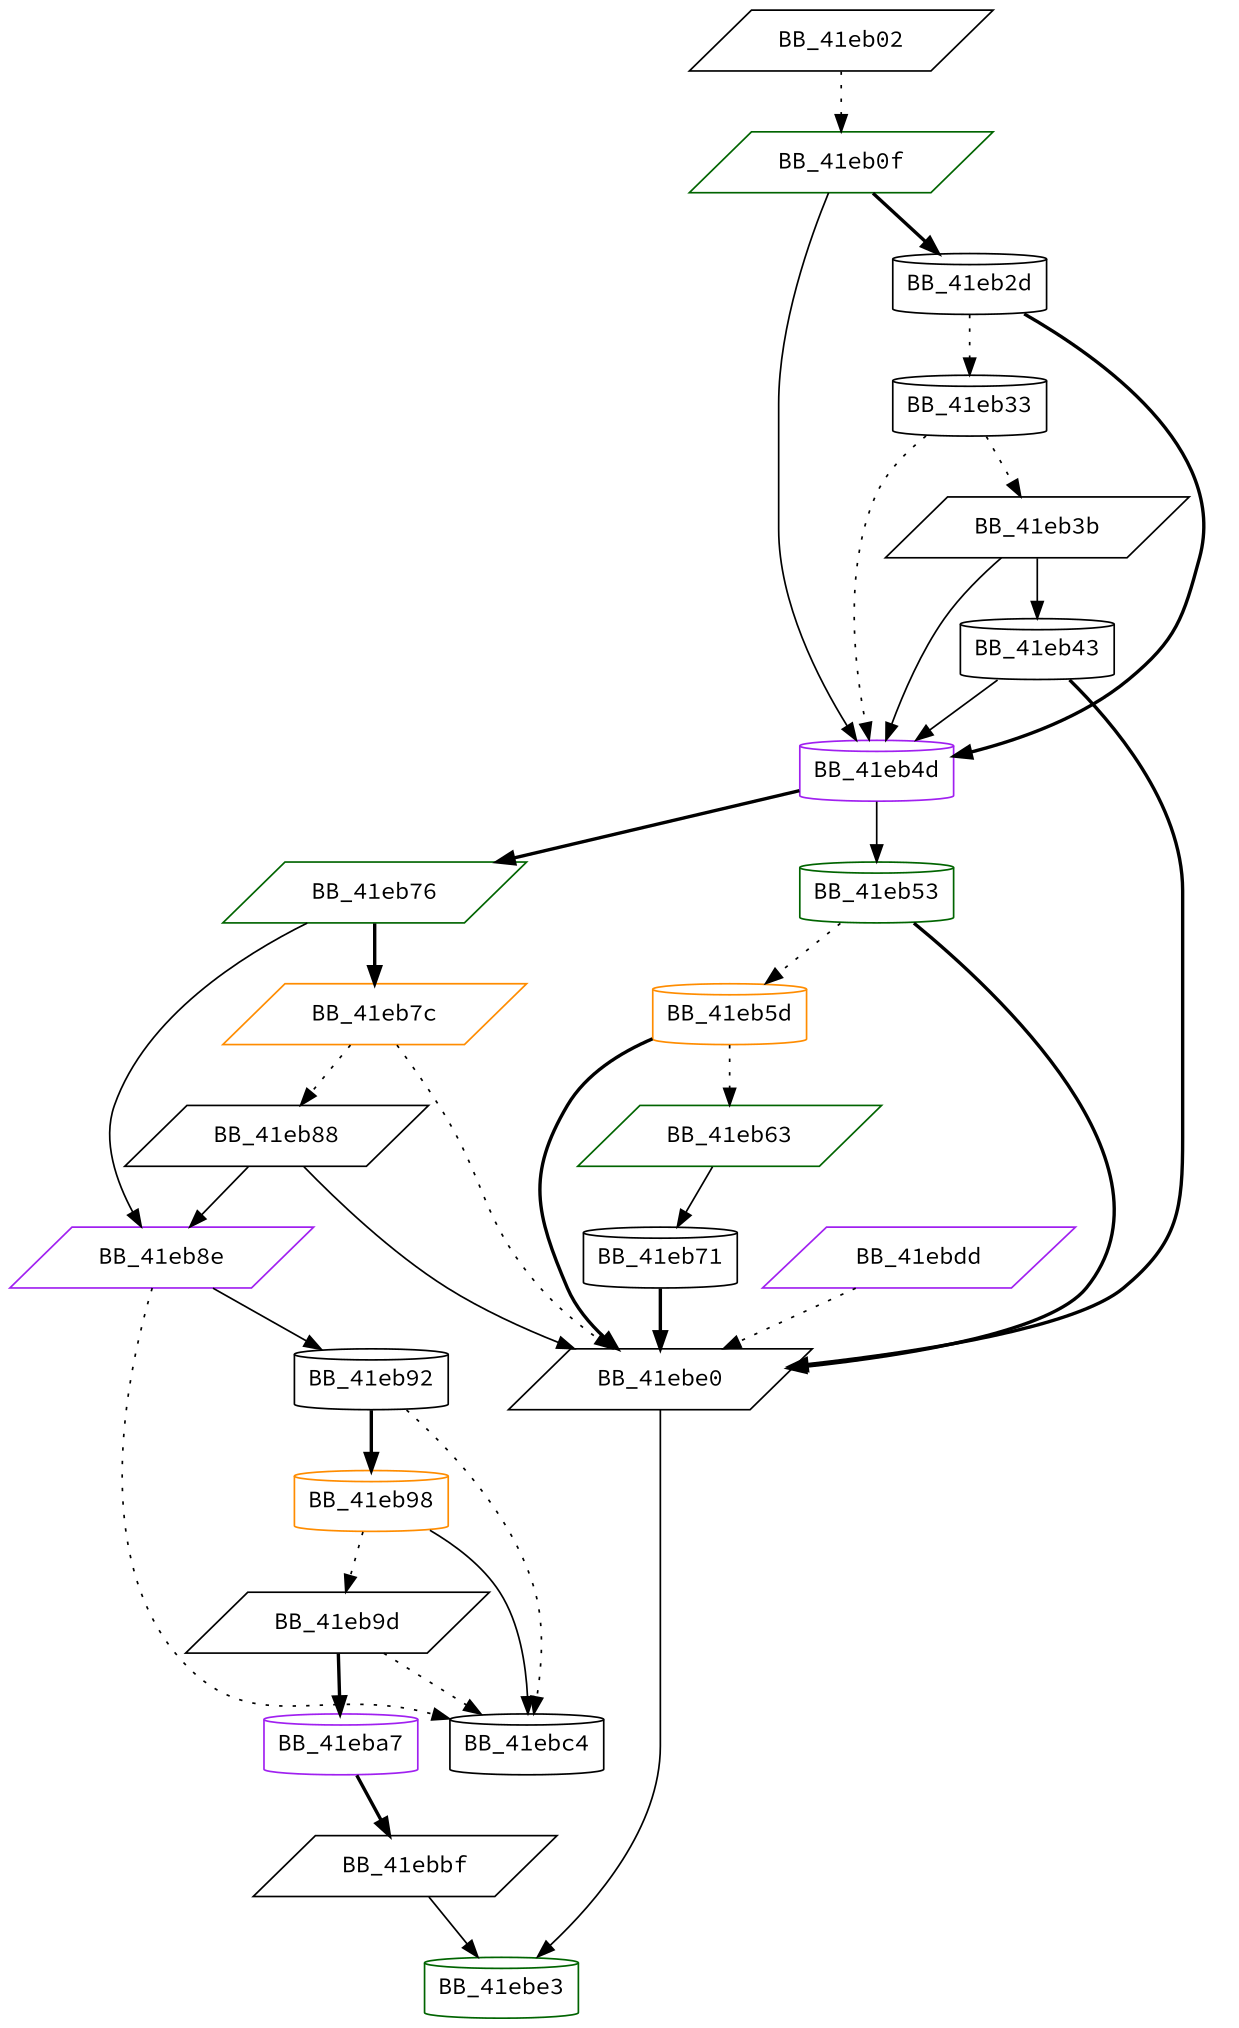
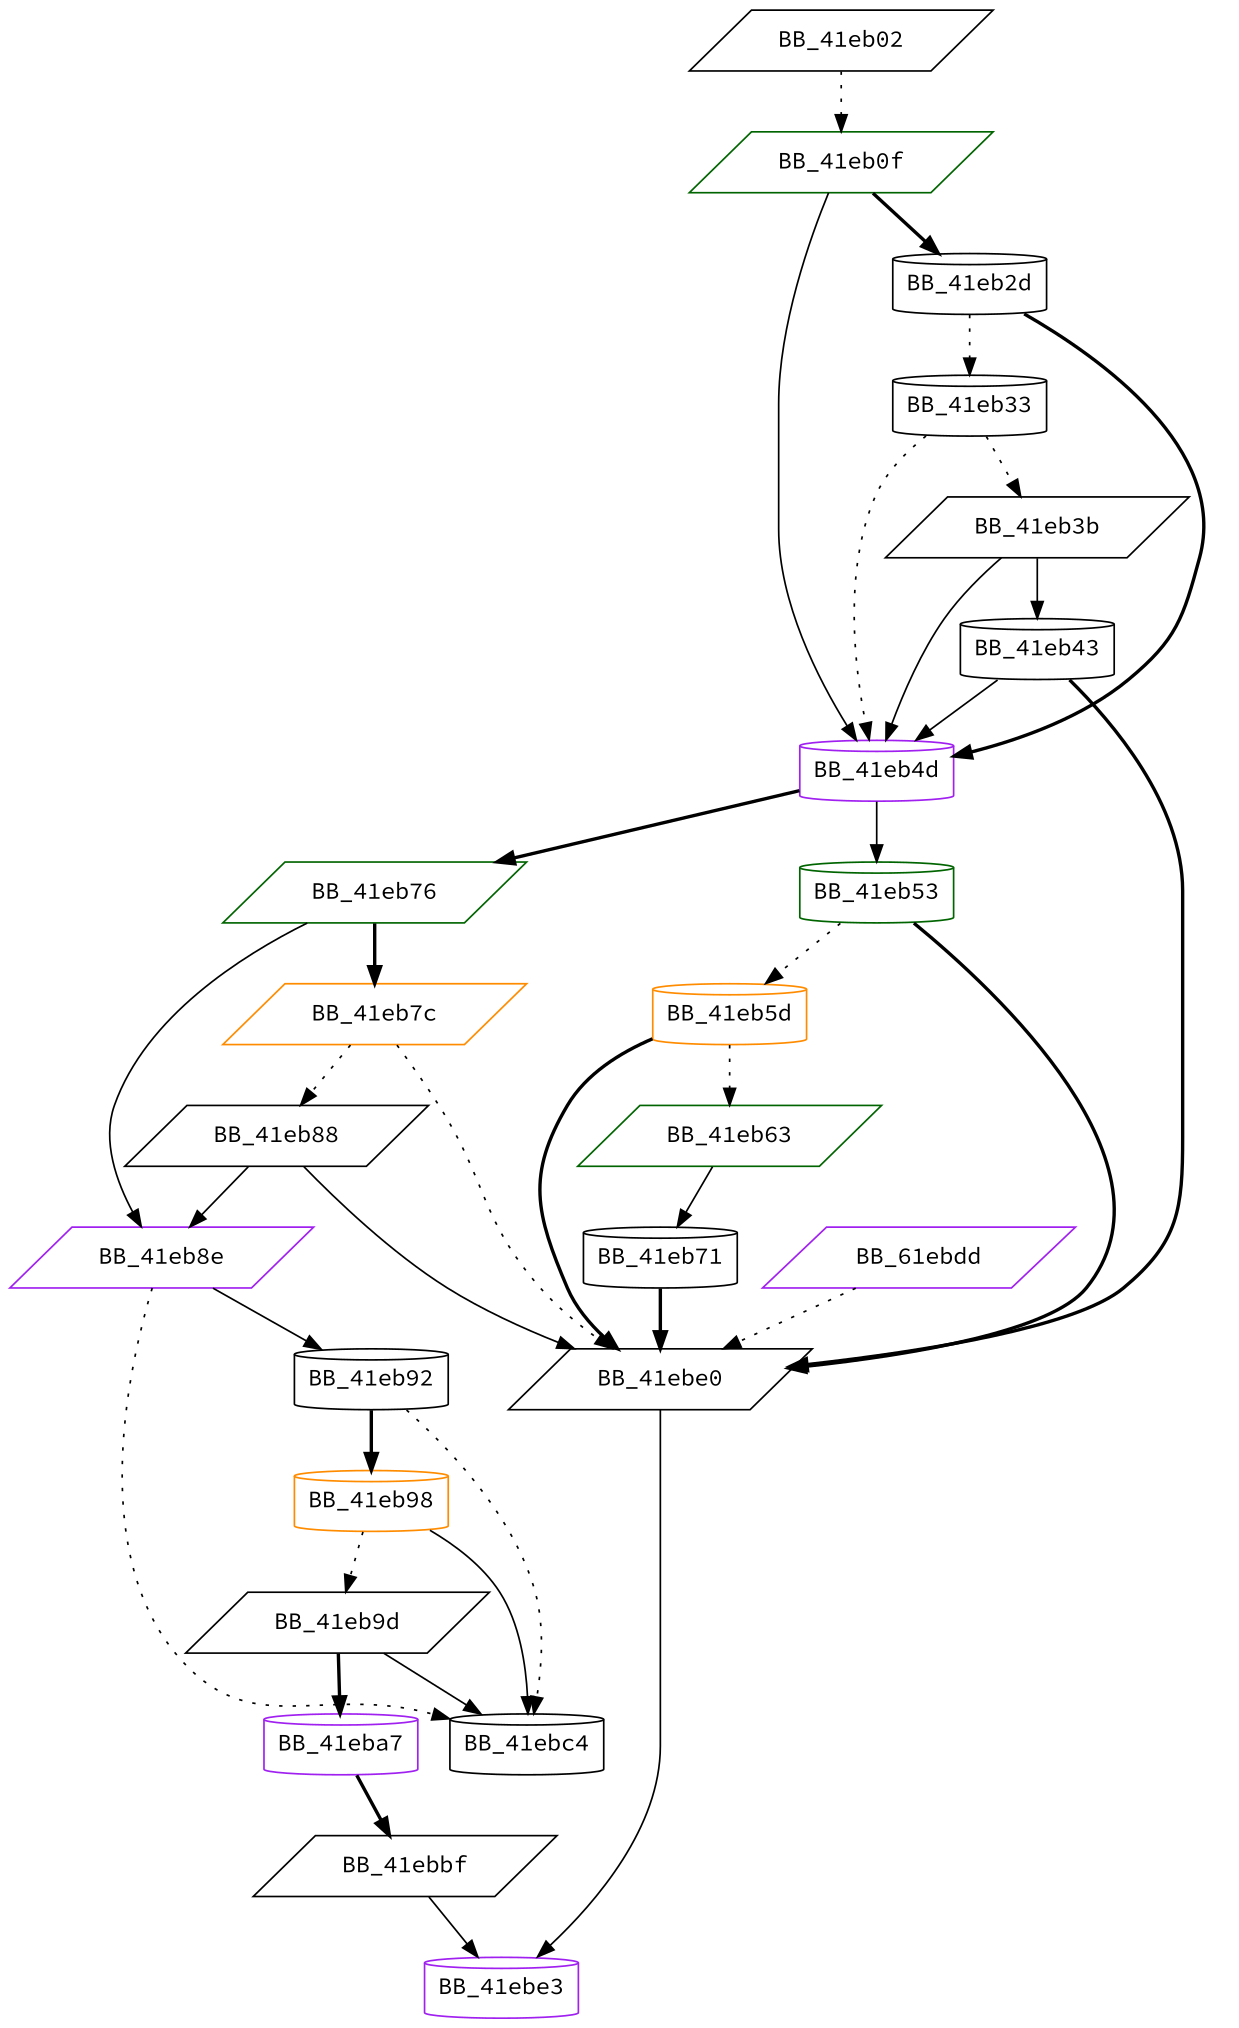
(919, 1258) -> (919, 1258)
(425, 1679) -> (425, 1679)
(501, 1988) -> (501, 1988)
